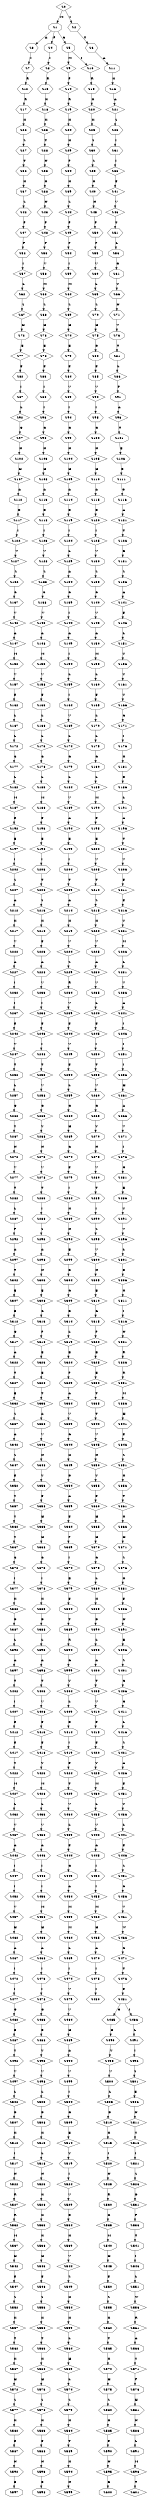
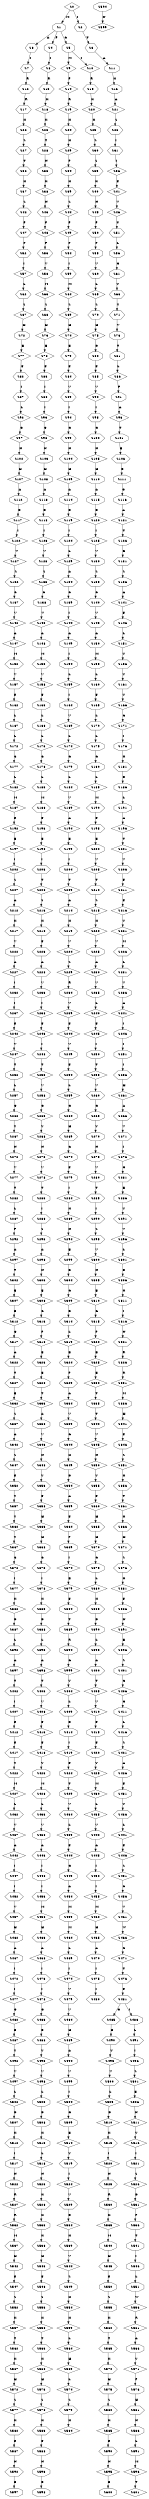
(118, 305) -> (118, 305)
(68, 2451) -> none
